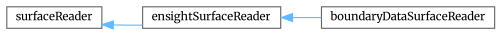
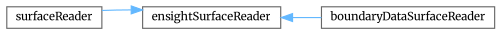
(128, 25) -> (116, 10)
